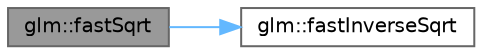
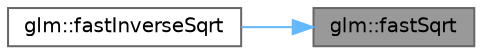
(195, 27) -> (267, 27)
